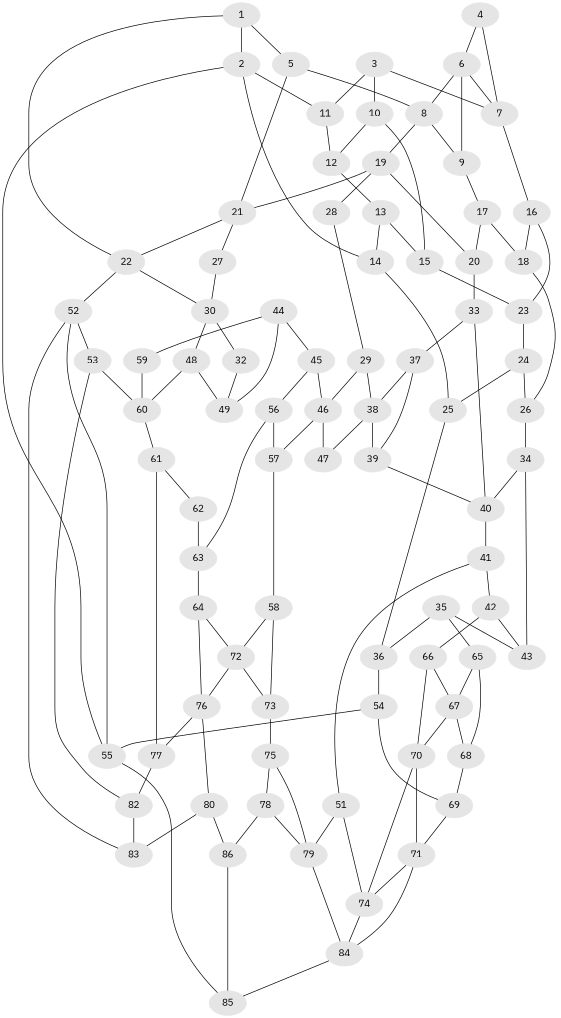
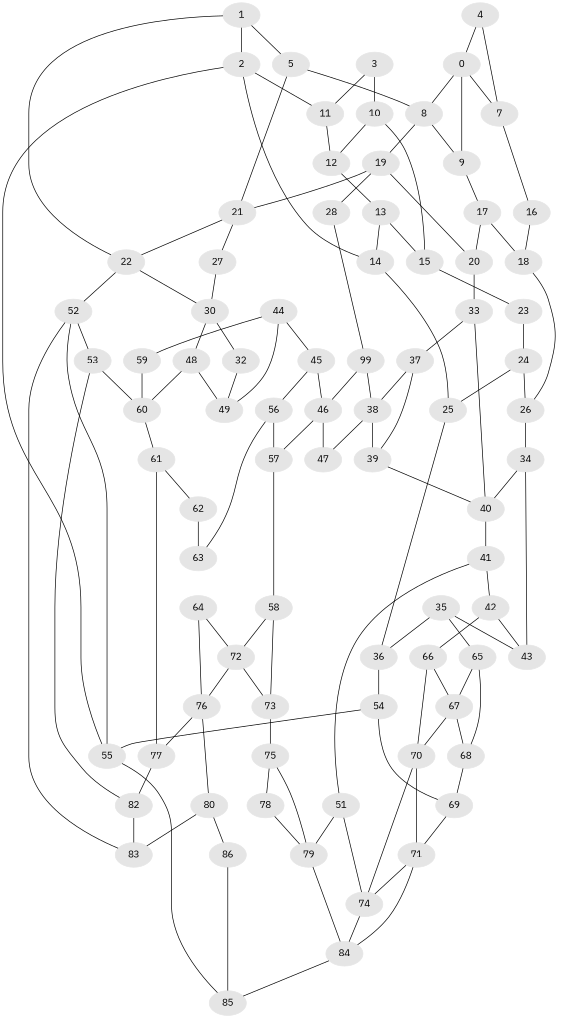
(462, 64) -> (462, 64)
(437, 89) -> none
(550, 264) -> none
(366, 361) -> (366, 361)
(198, 583) -> none
(247, 830) -> none
